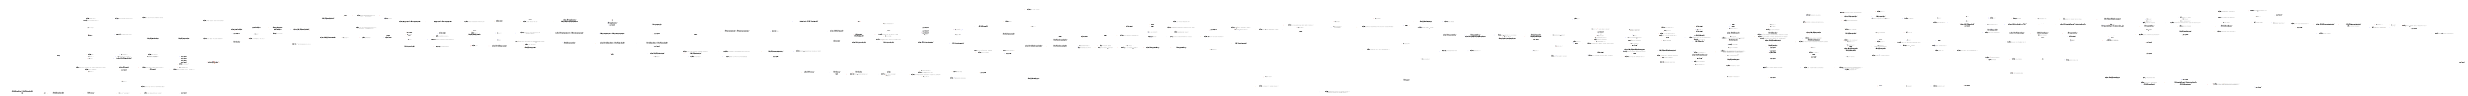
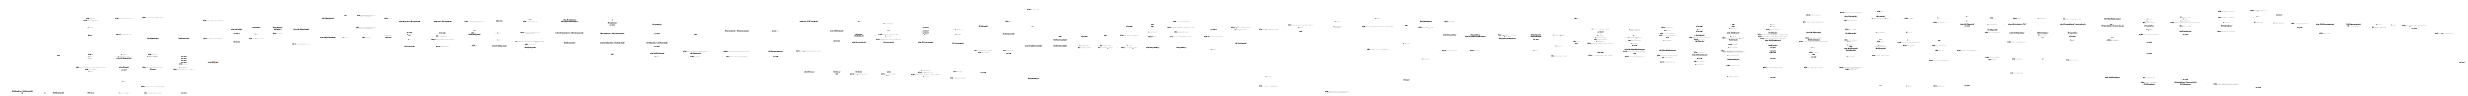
(388, 36) -> (388, 36)
none -> (1939, 60)
